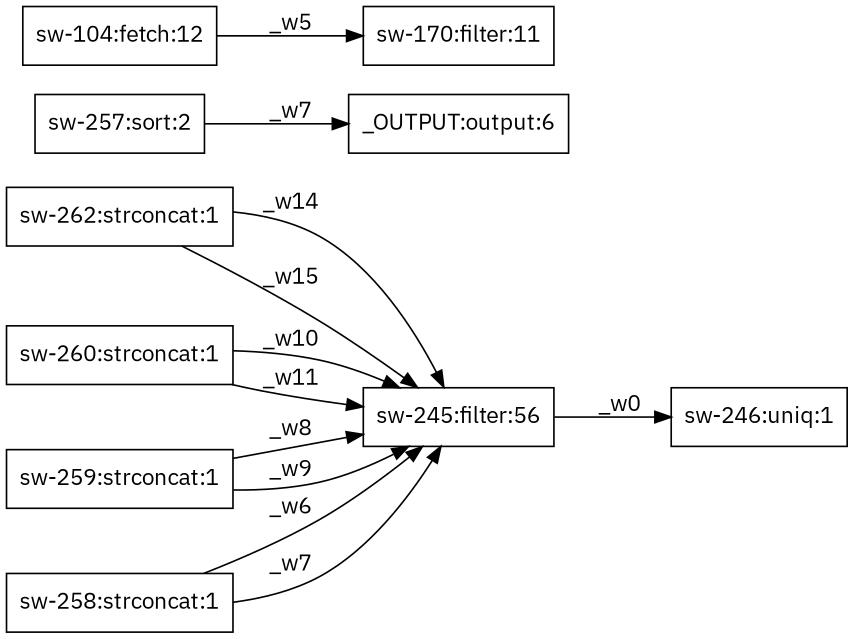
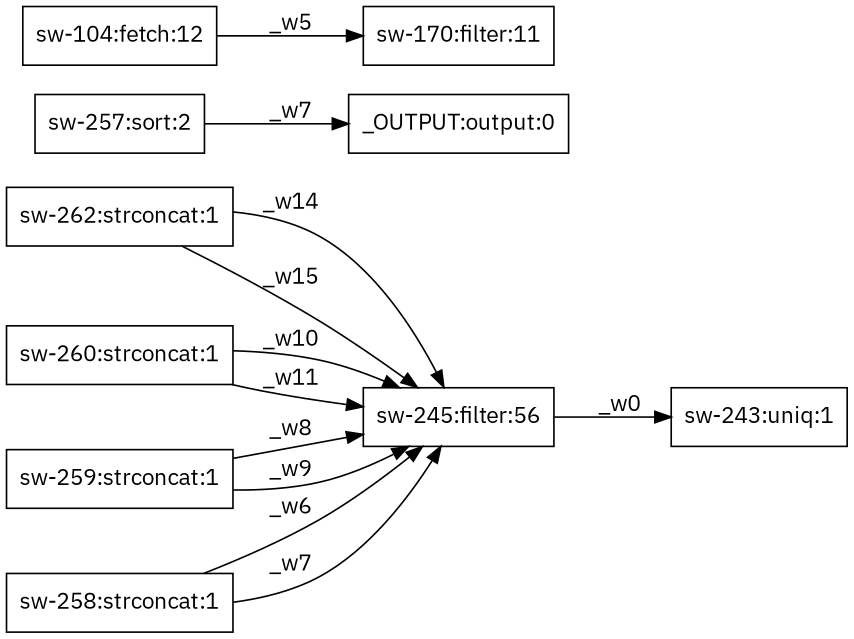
(459, 124) -> (459, 124)
(759, 417) -> (759, 417)
